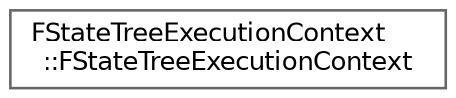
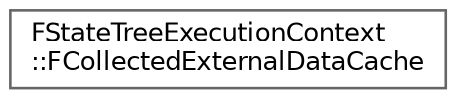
(228, 49) -> (228, 49)
